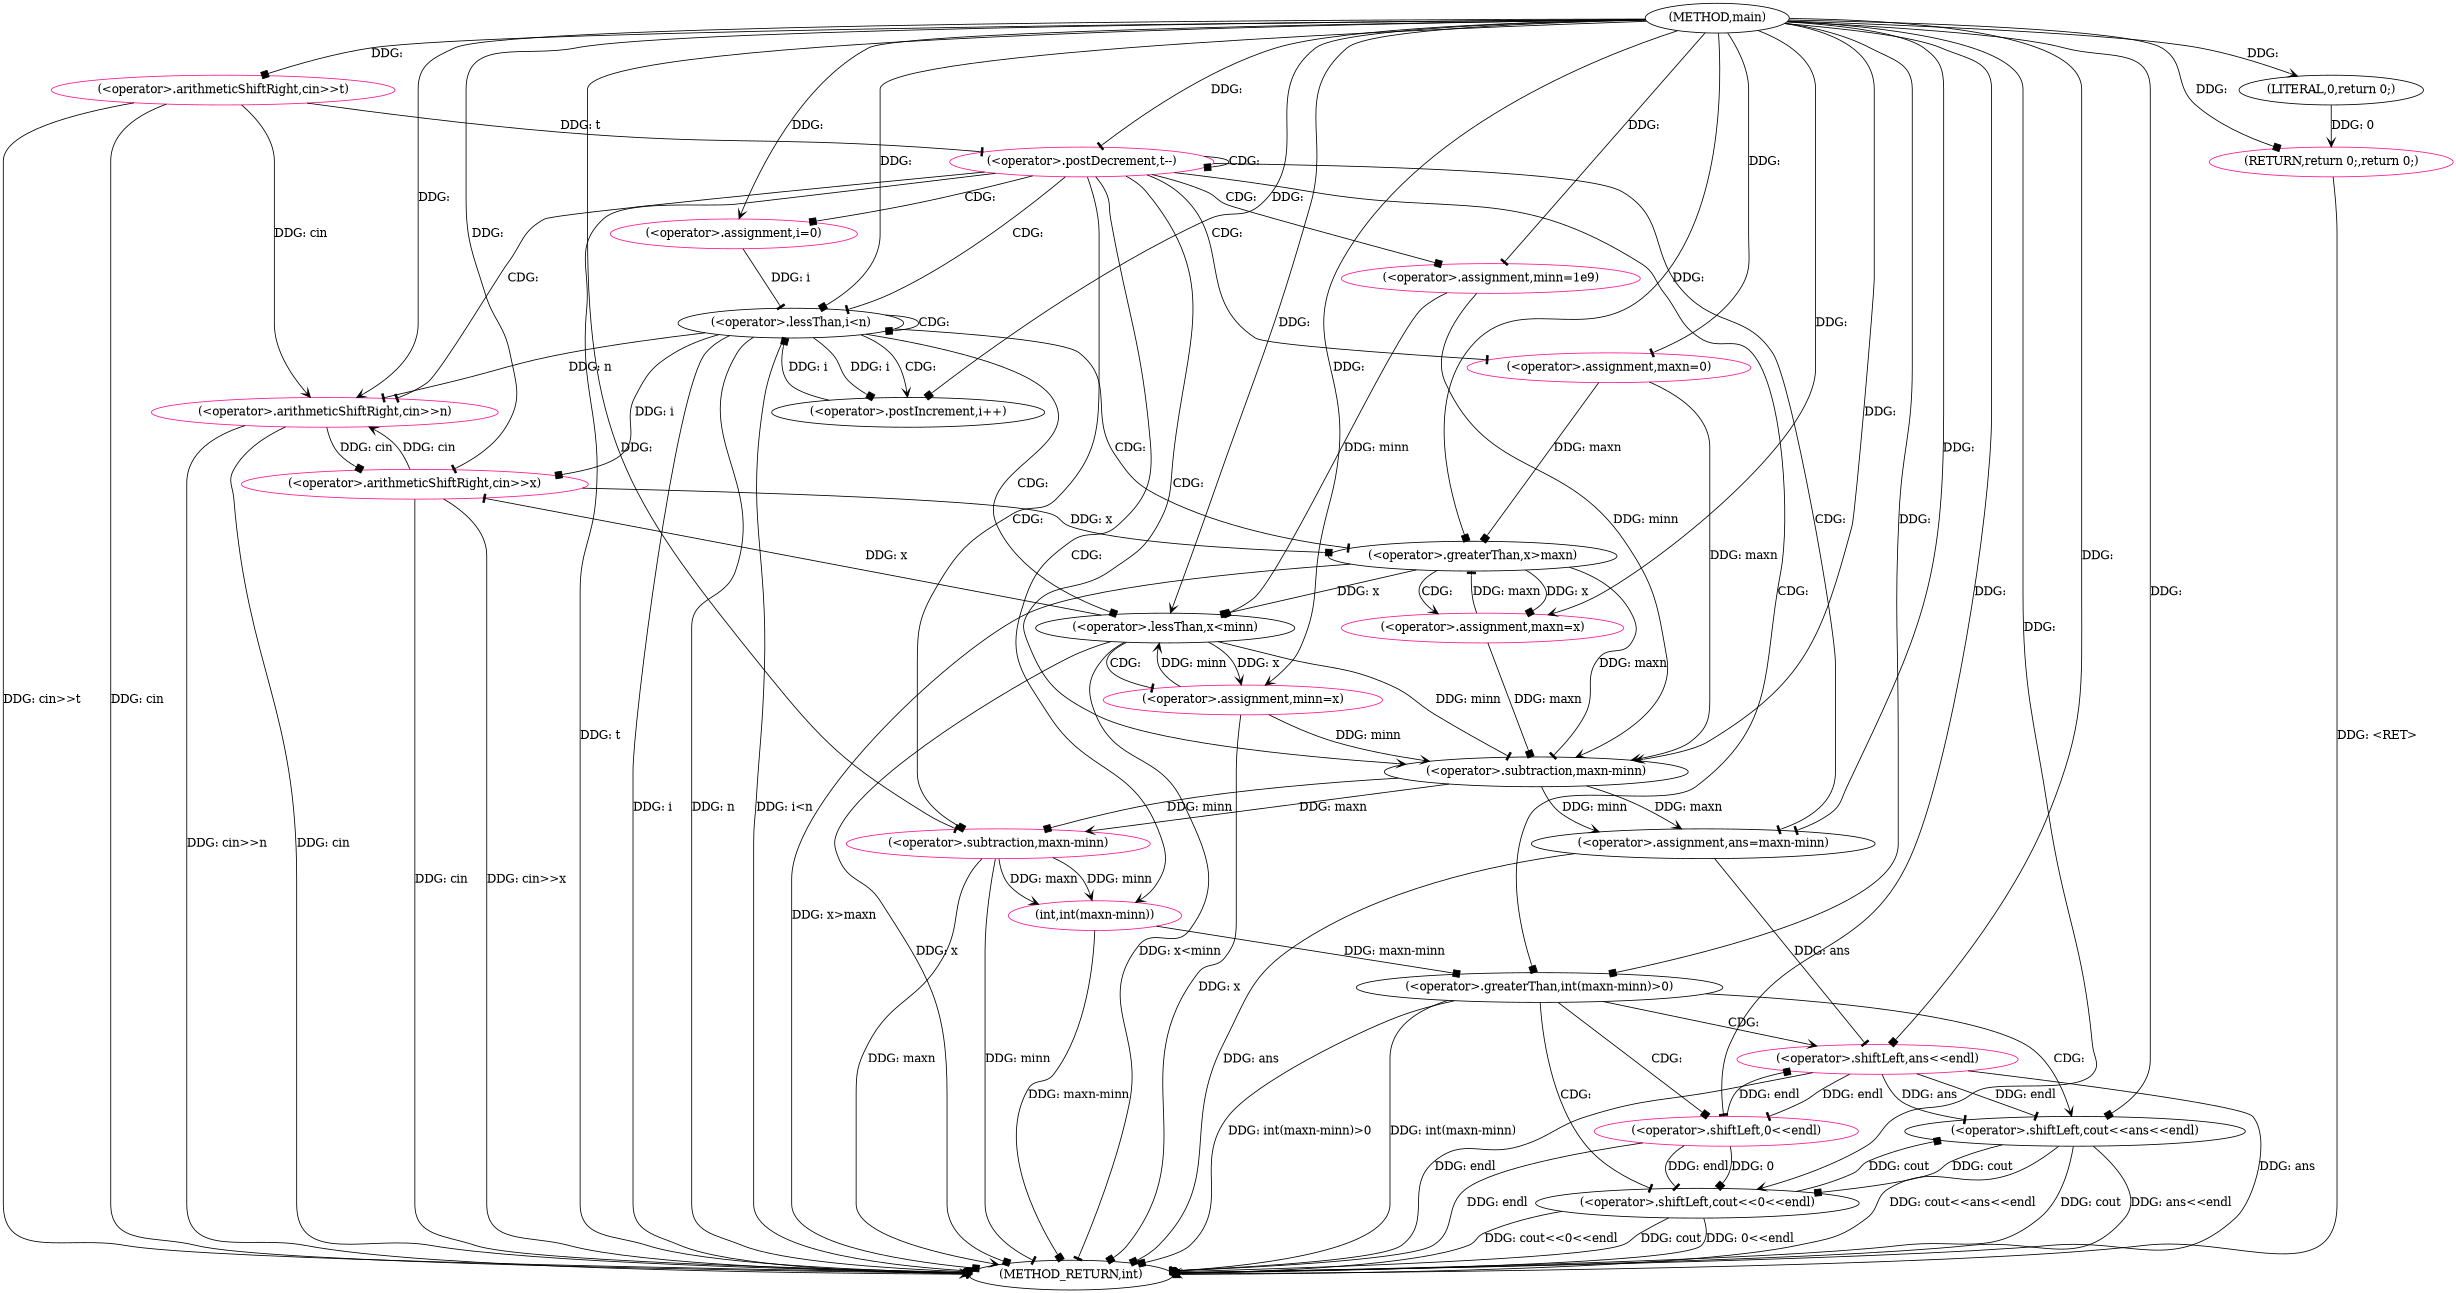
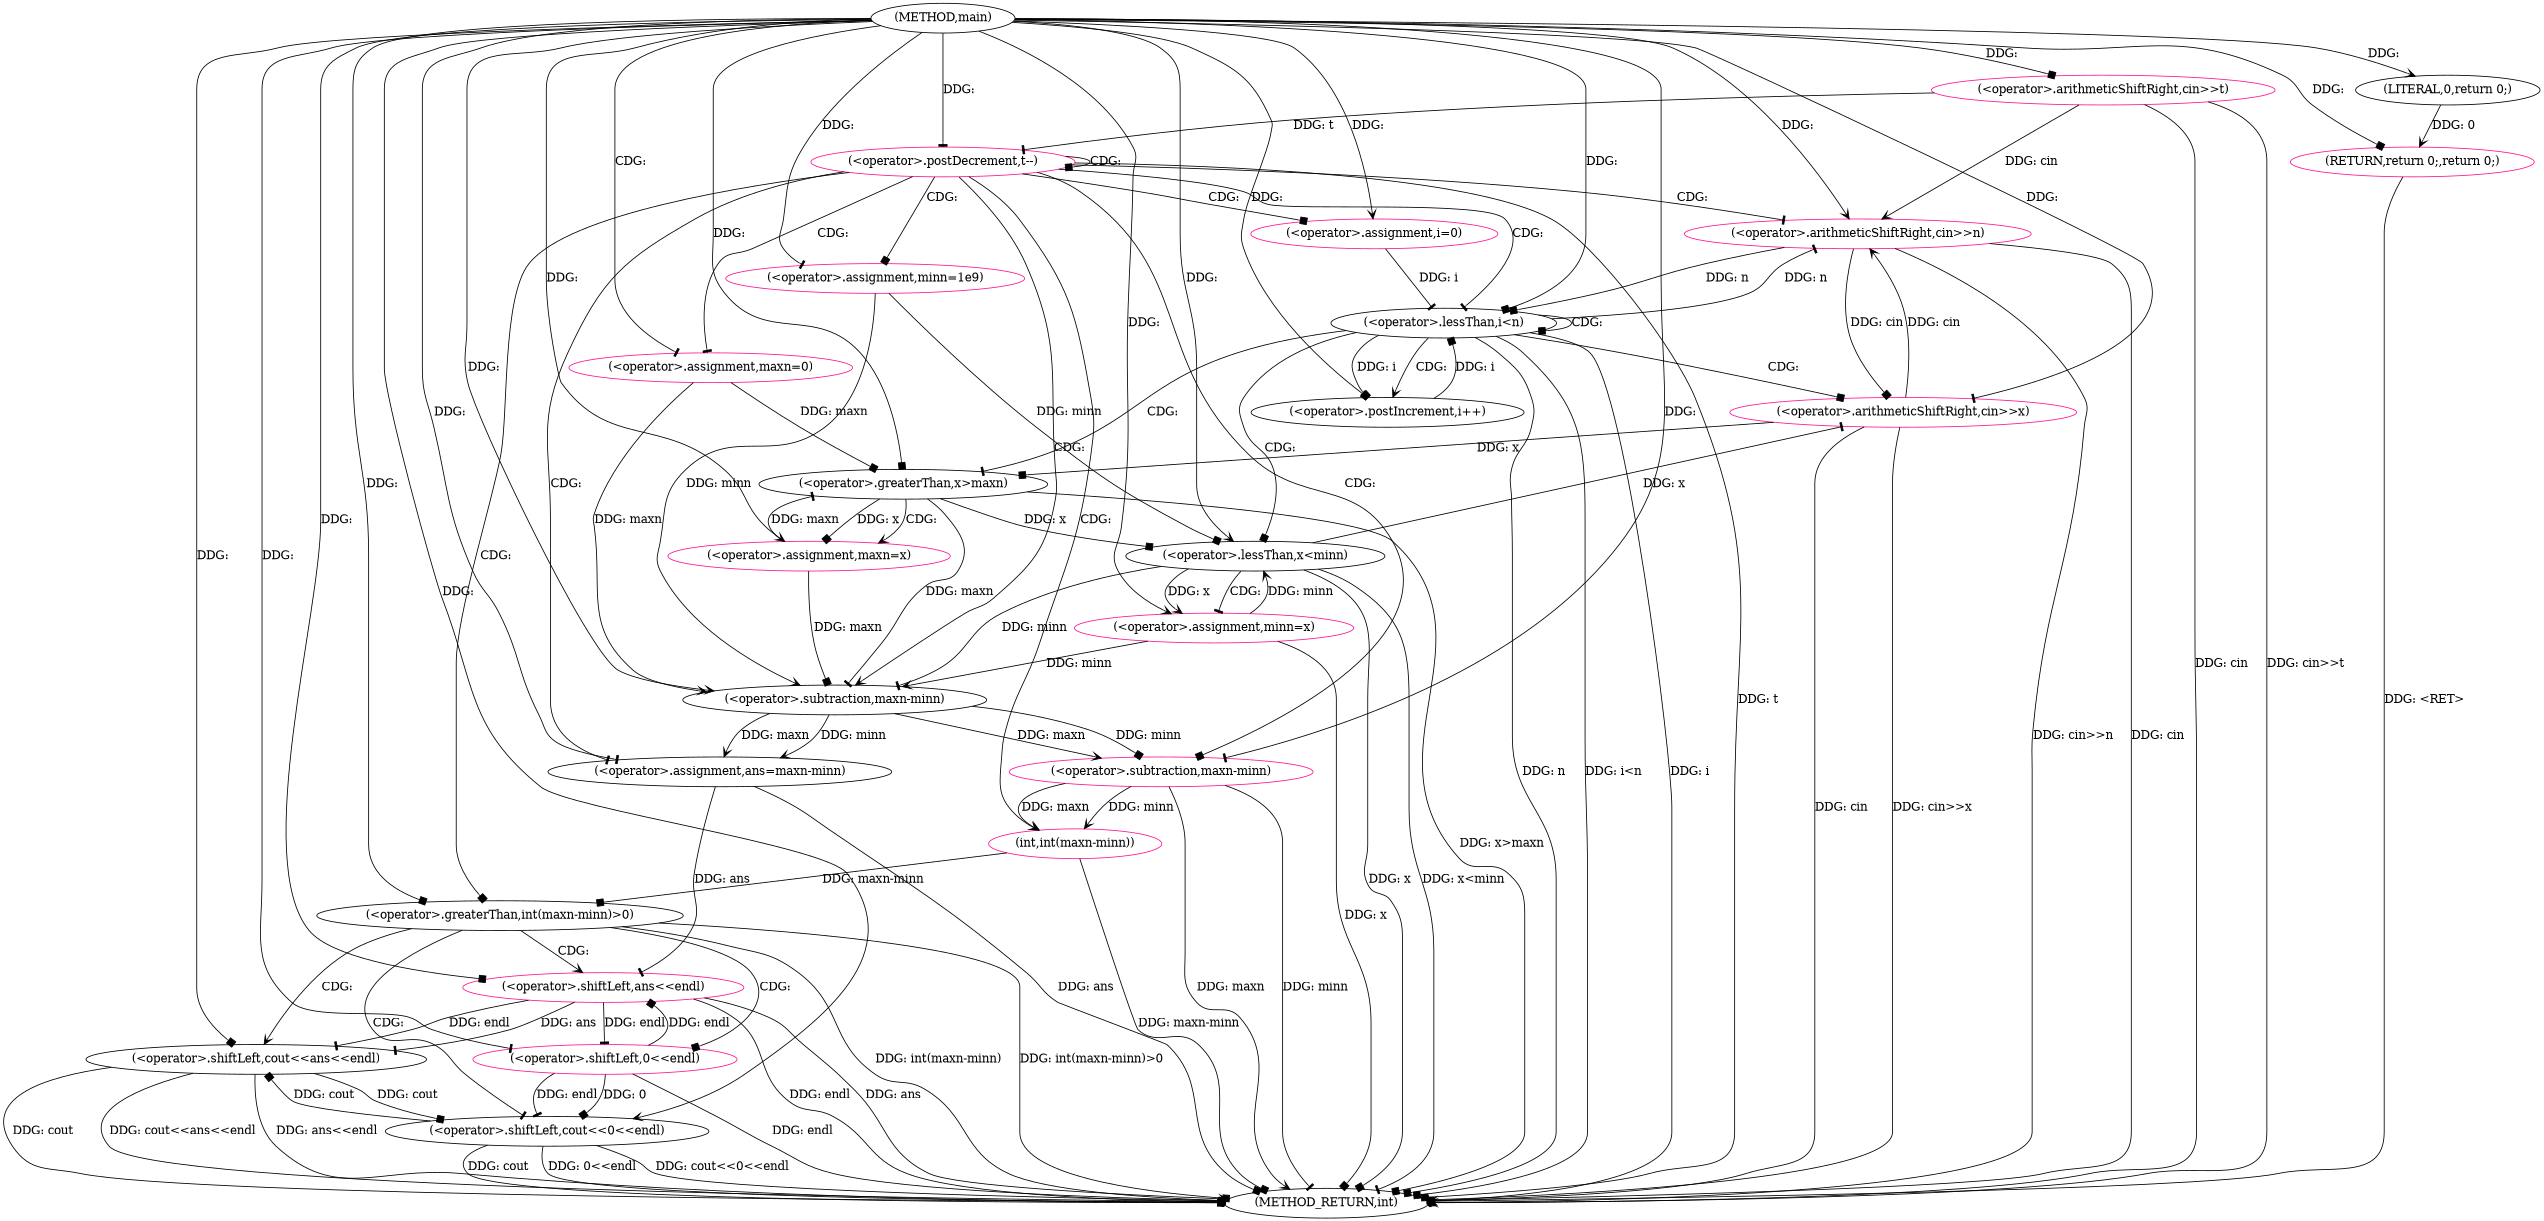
(1766, 162) -> (633, 162)
none -> (1652, 279)
(654, 412) -> (1785, 368)
